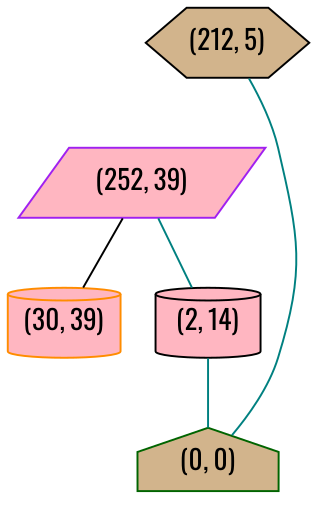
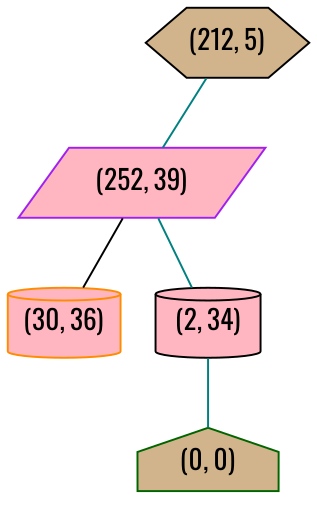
(296, 261) -> (185, 113)
(64, 323) -> (64, 323)
(208, 323) -> (208, 323)
